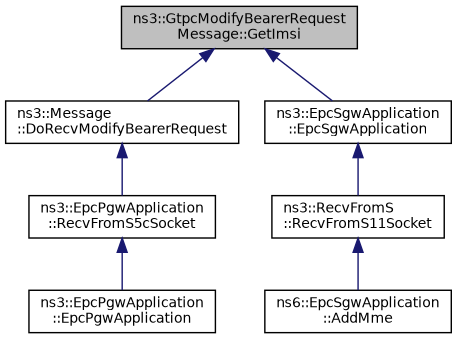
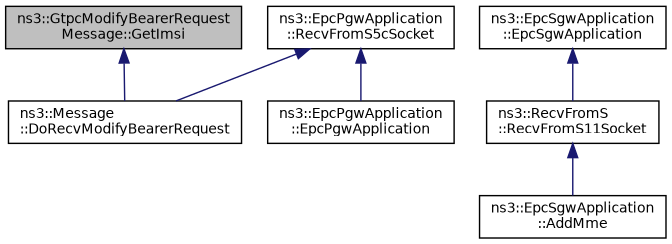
(304, 79) -> none
(122, 177) -> (236, 78)
(358, 311) -> (573, 217)
